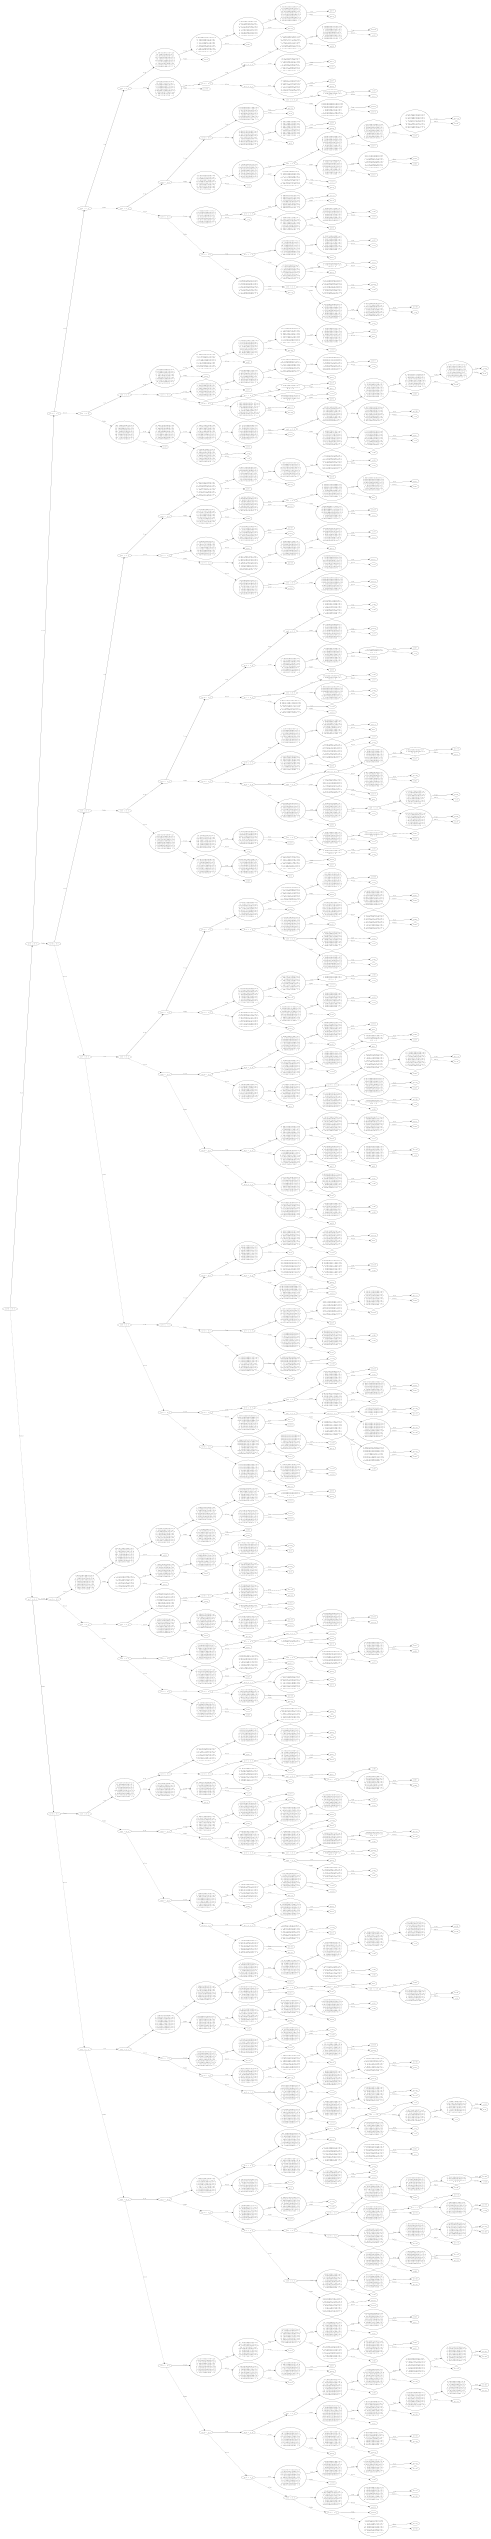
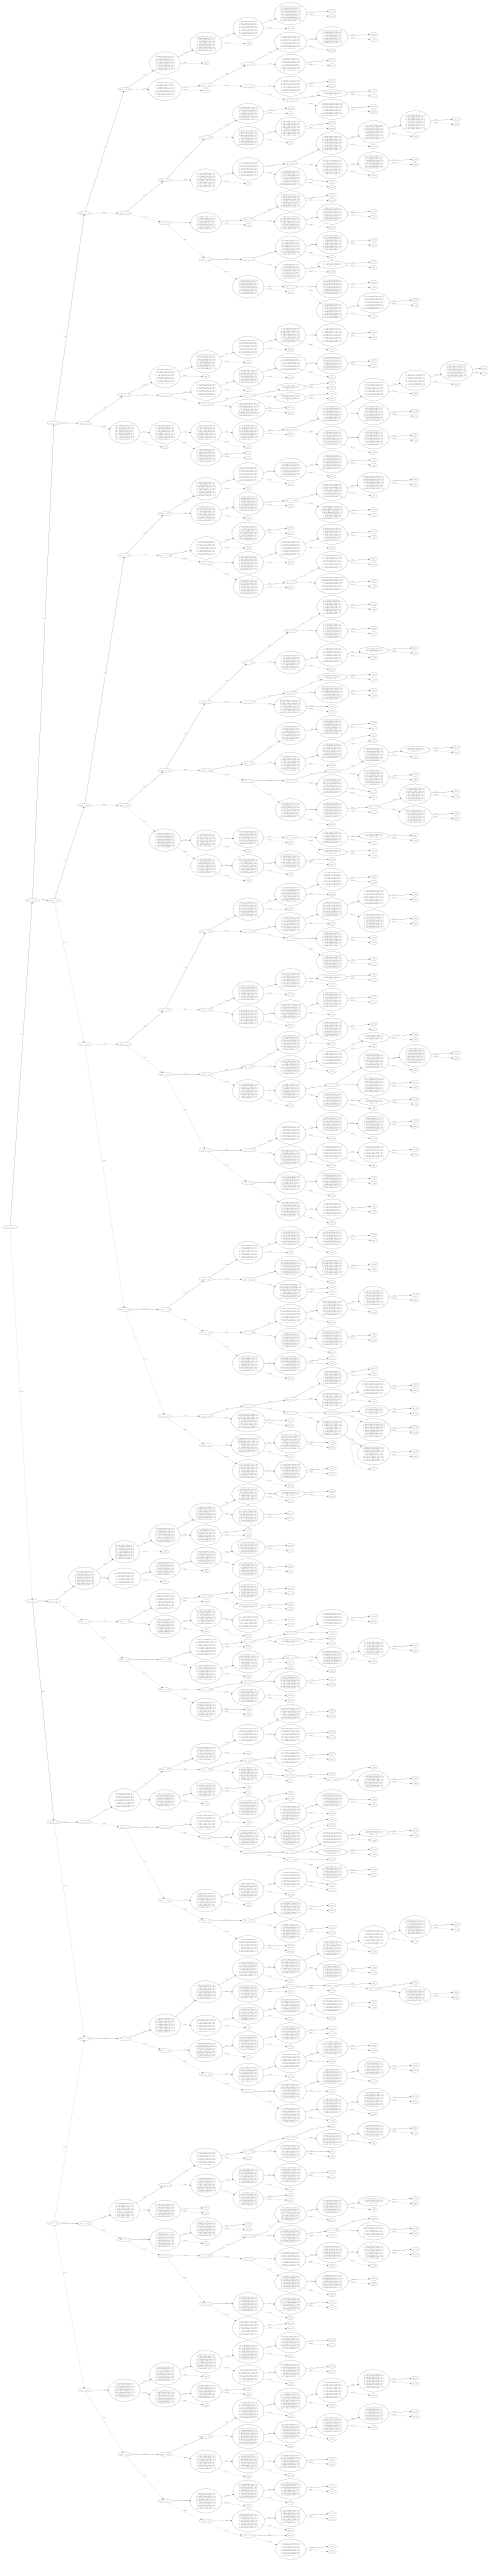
(104, 2124) -> (69, 2132)
